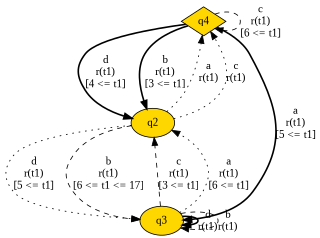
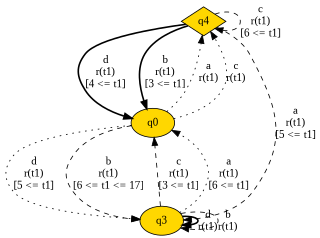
(153, 123) -> (153, 123)
(276, 136) -> (276, 136)
